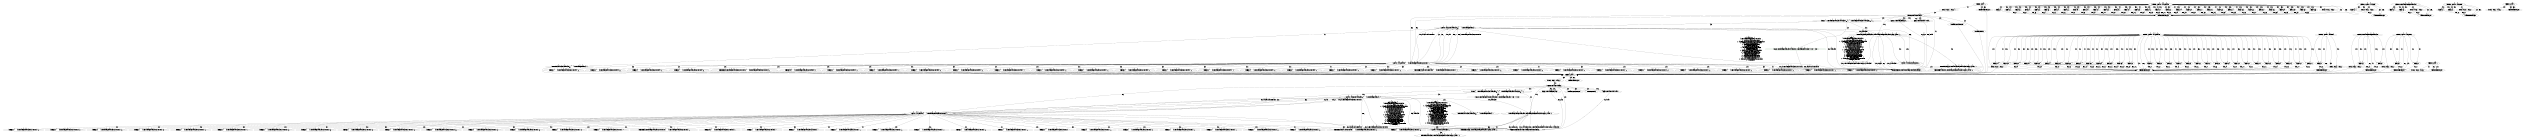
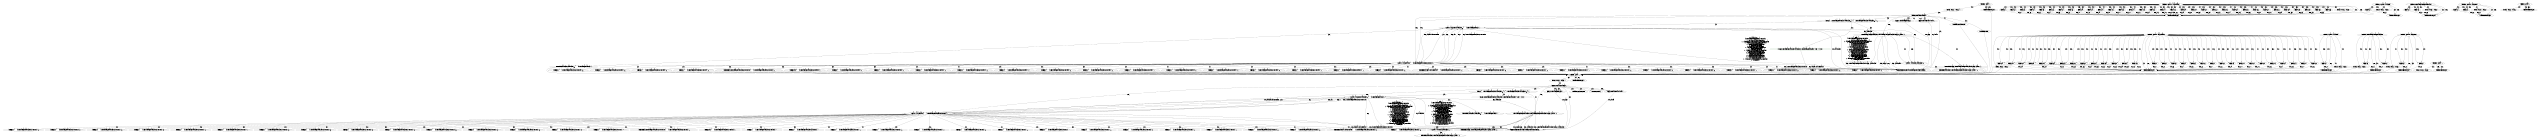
none -> (2318, 10)
